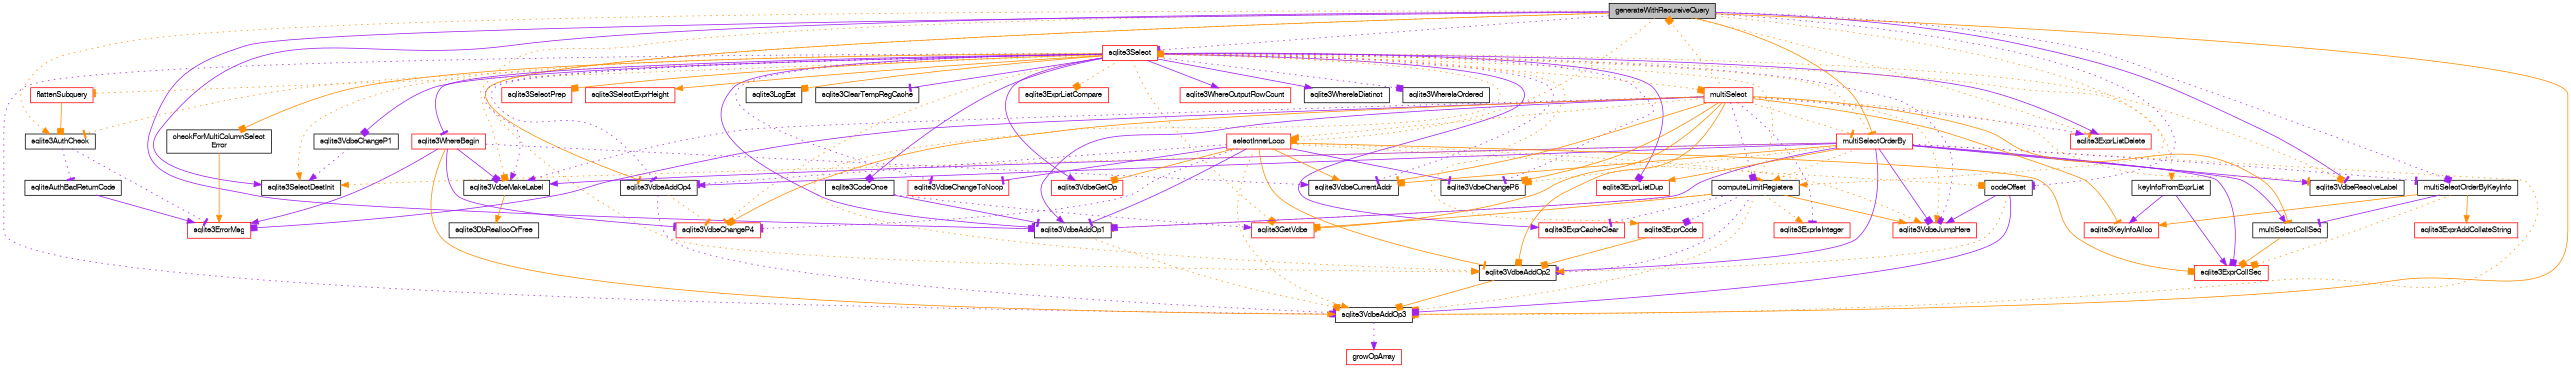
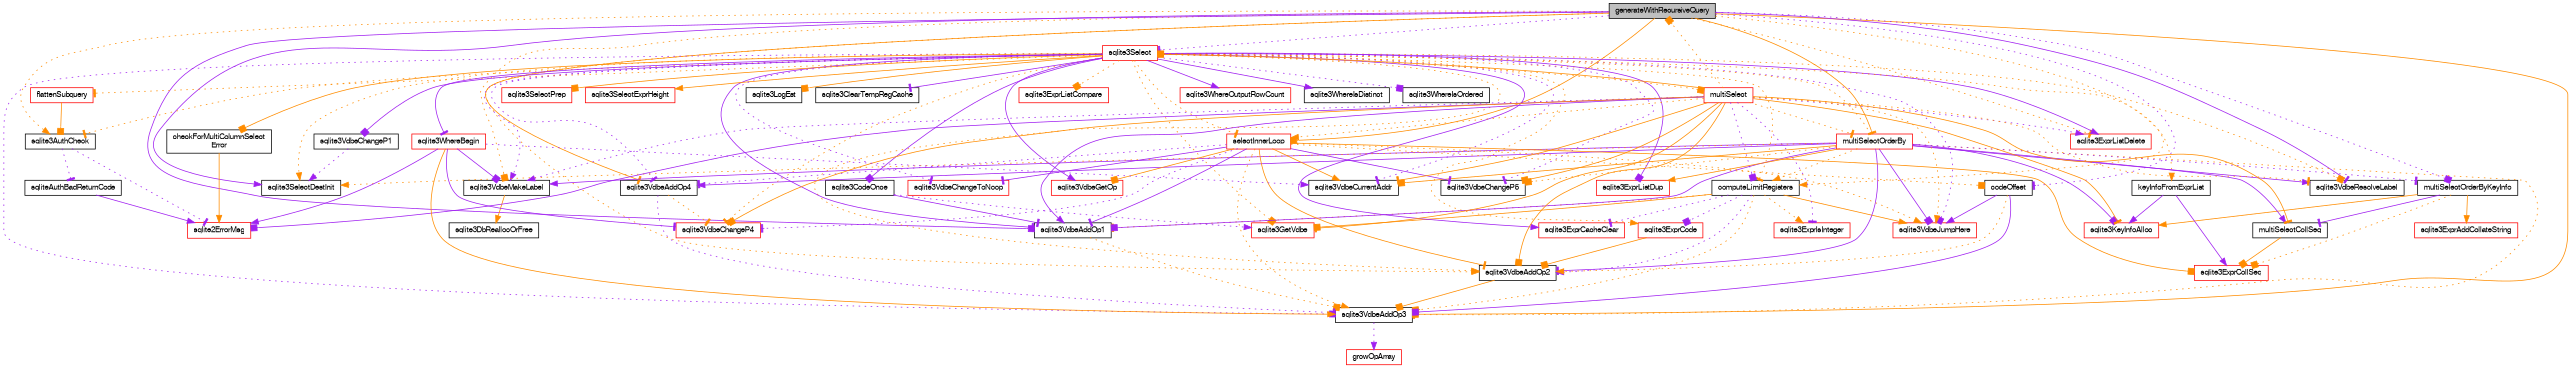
none -> (1435, 65)
none -> (1177, 106)
(1489, 113) -> (1489, 113)
(2106, 163) -> (2019, 163)
(219, 230) -> (219, 230)
